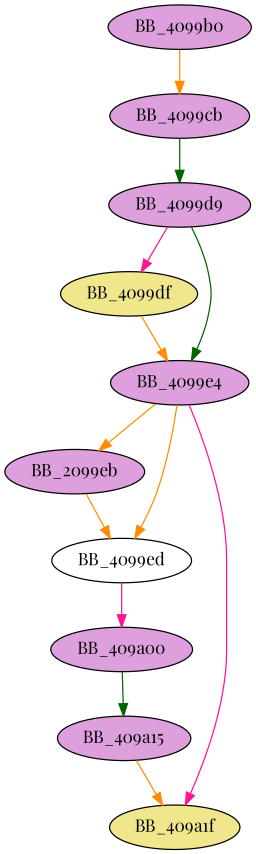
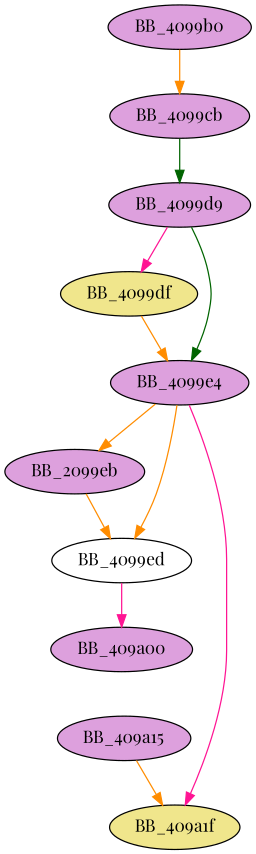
(123, 688) -> none
